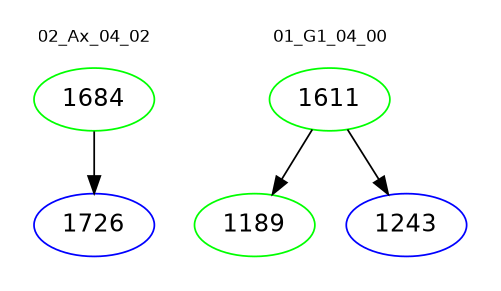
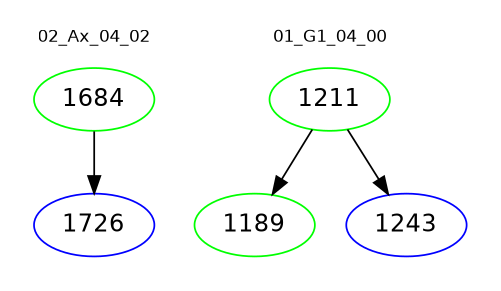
(330, 99) -> (330, 99)
